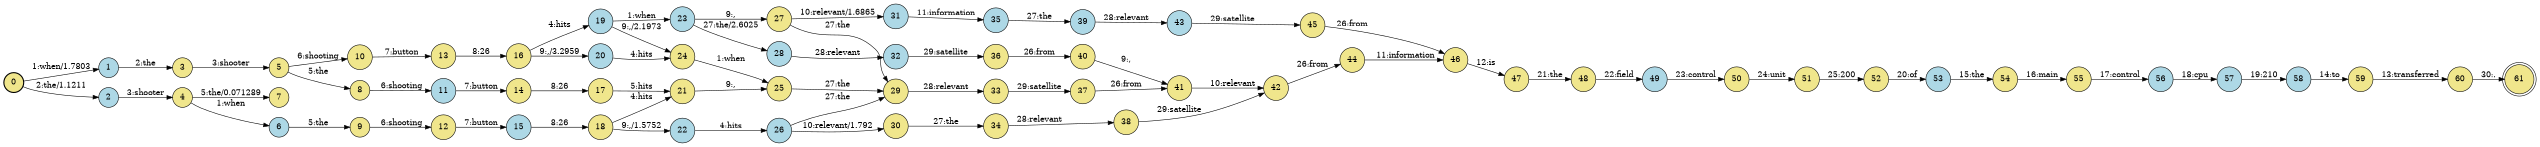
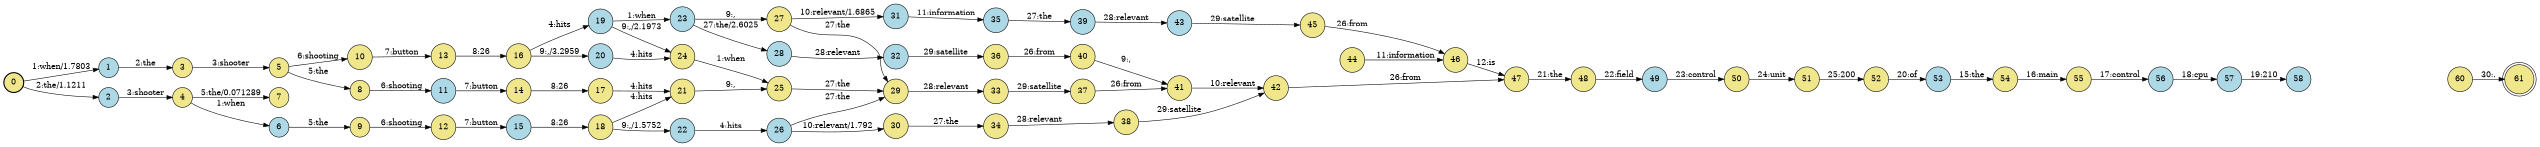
(1312, 75) -> (1393, 84)
(2361, 79) -> none
(642, 87) -> (642, 87)
